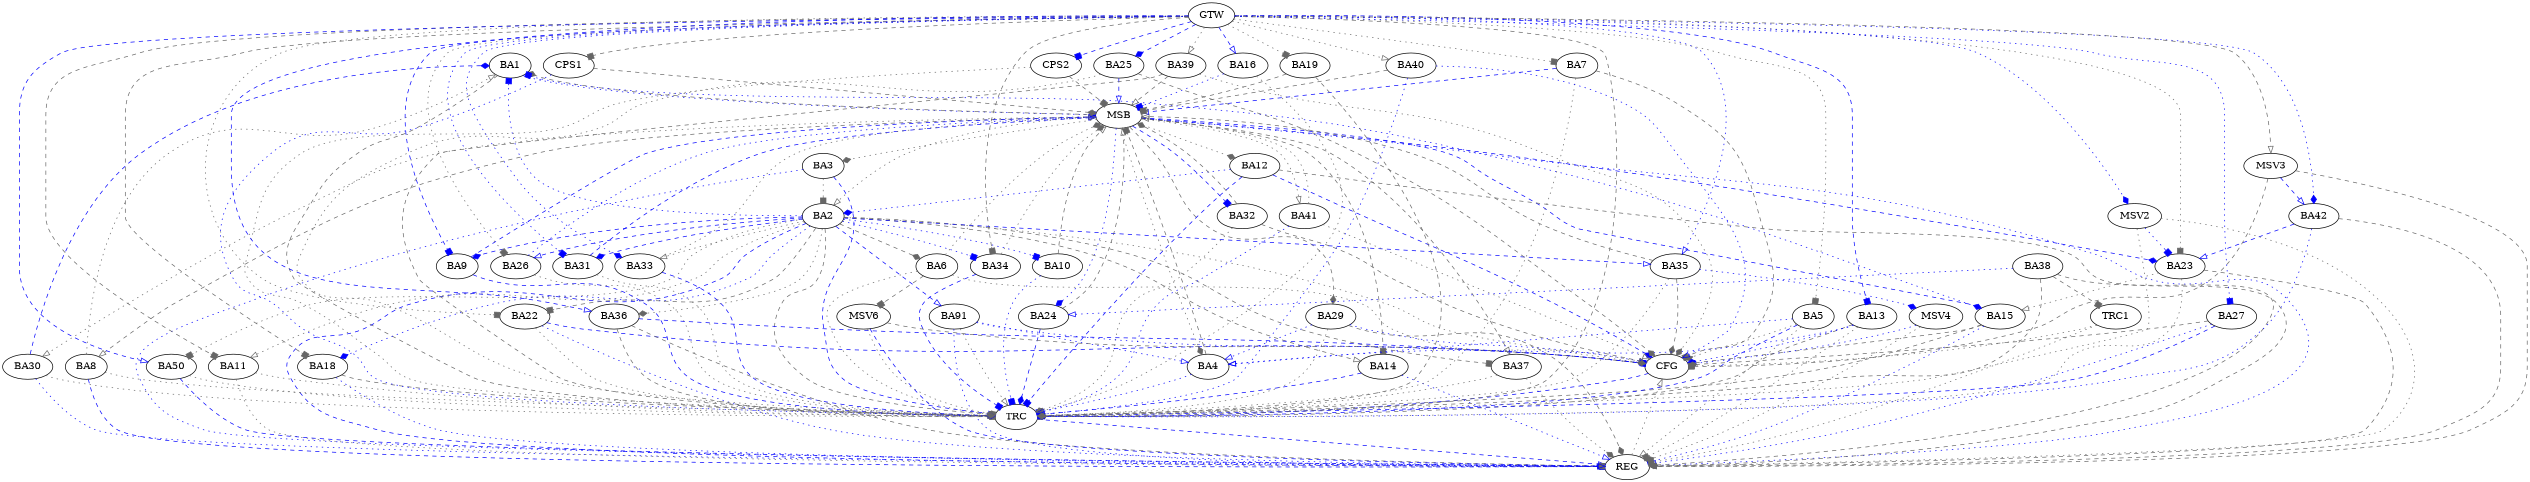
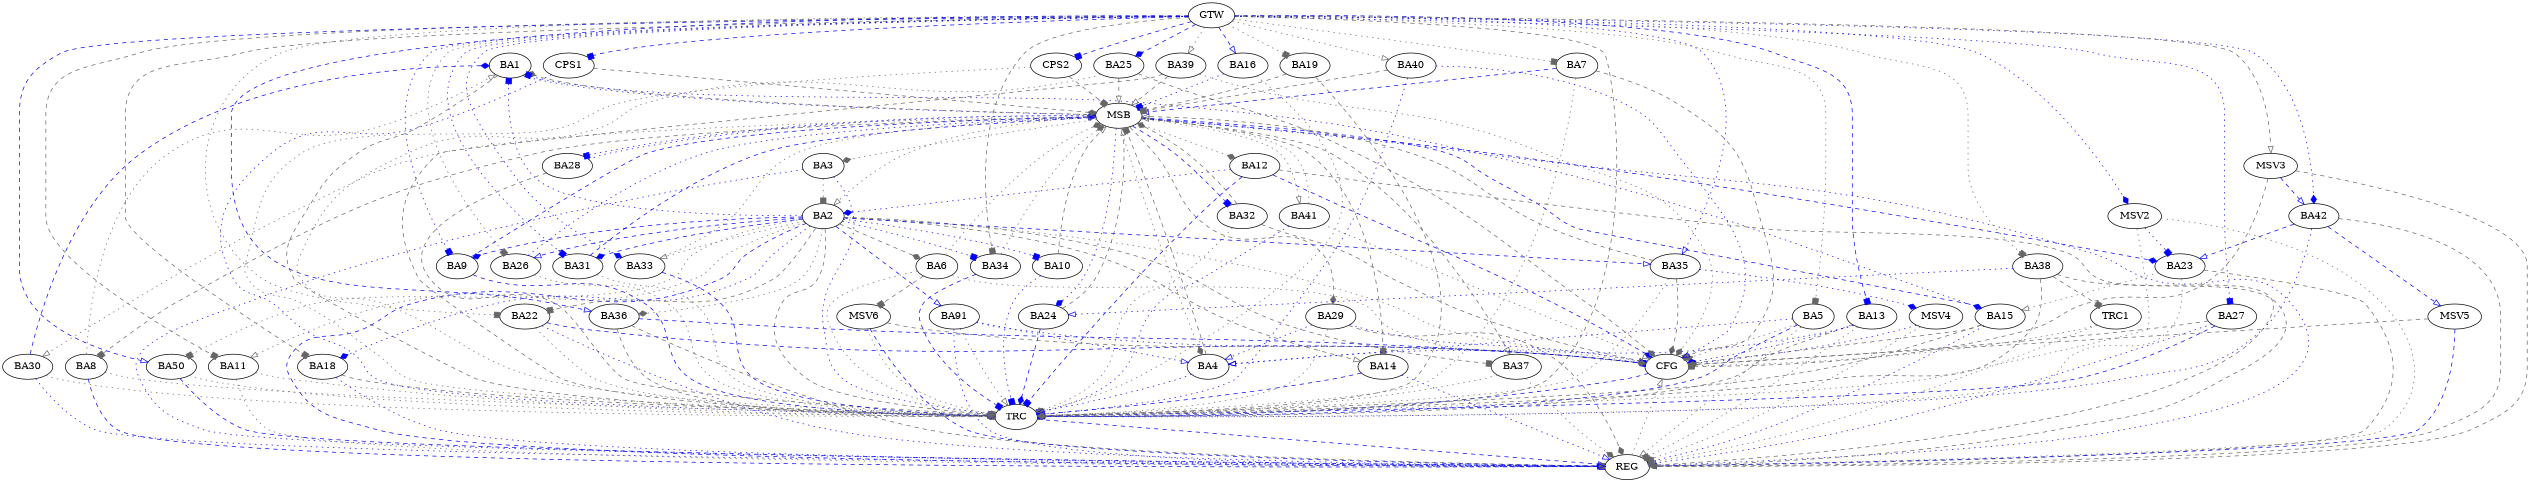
(704, 28) -> (704, 28)
(891, 28) -> (891, 28)
(1973, 47) -> (1762, 36)
(1119, 87) -> (1119, 87)
(577, 146) -> (577, 146)
none -> (567, 166)
none -> (2455, 317)
(826, 341) -> (826, 341)
